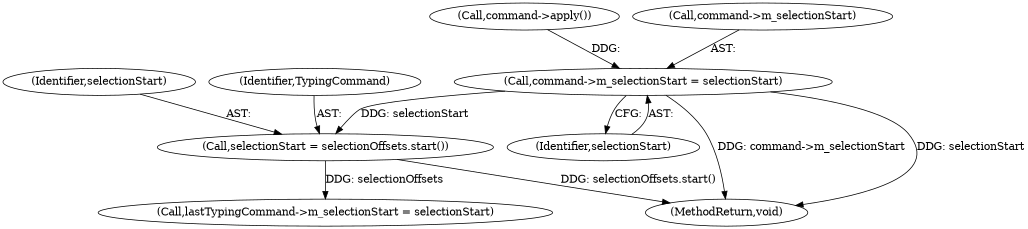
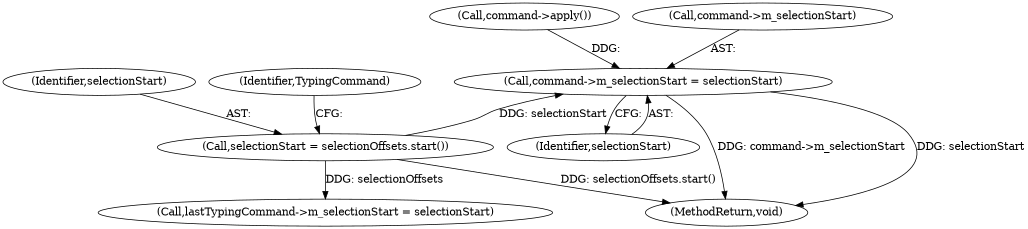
(419, 99) -> (481, 117)
(331, 115) -> (331, 115)
